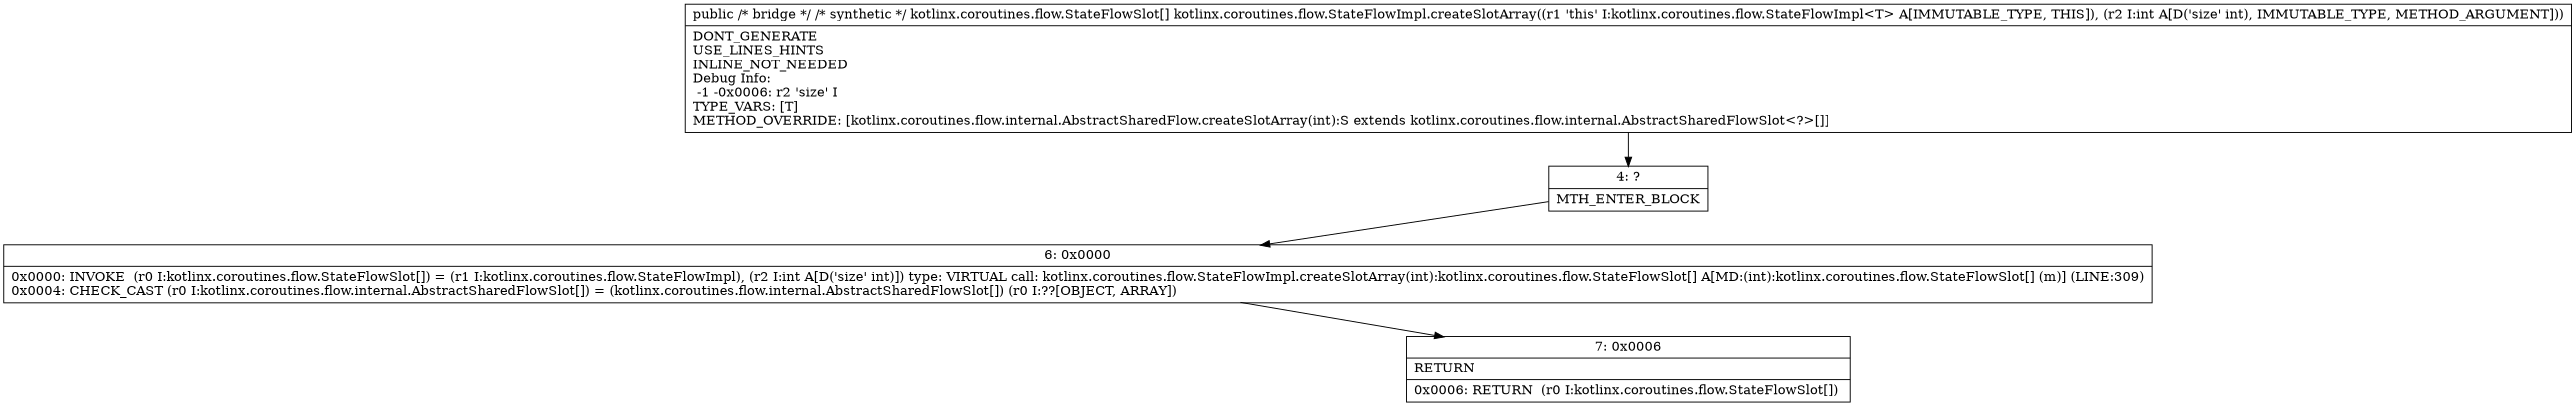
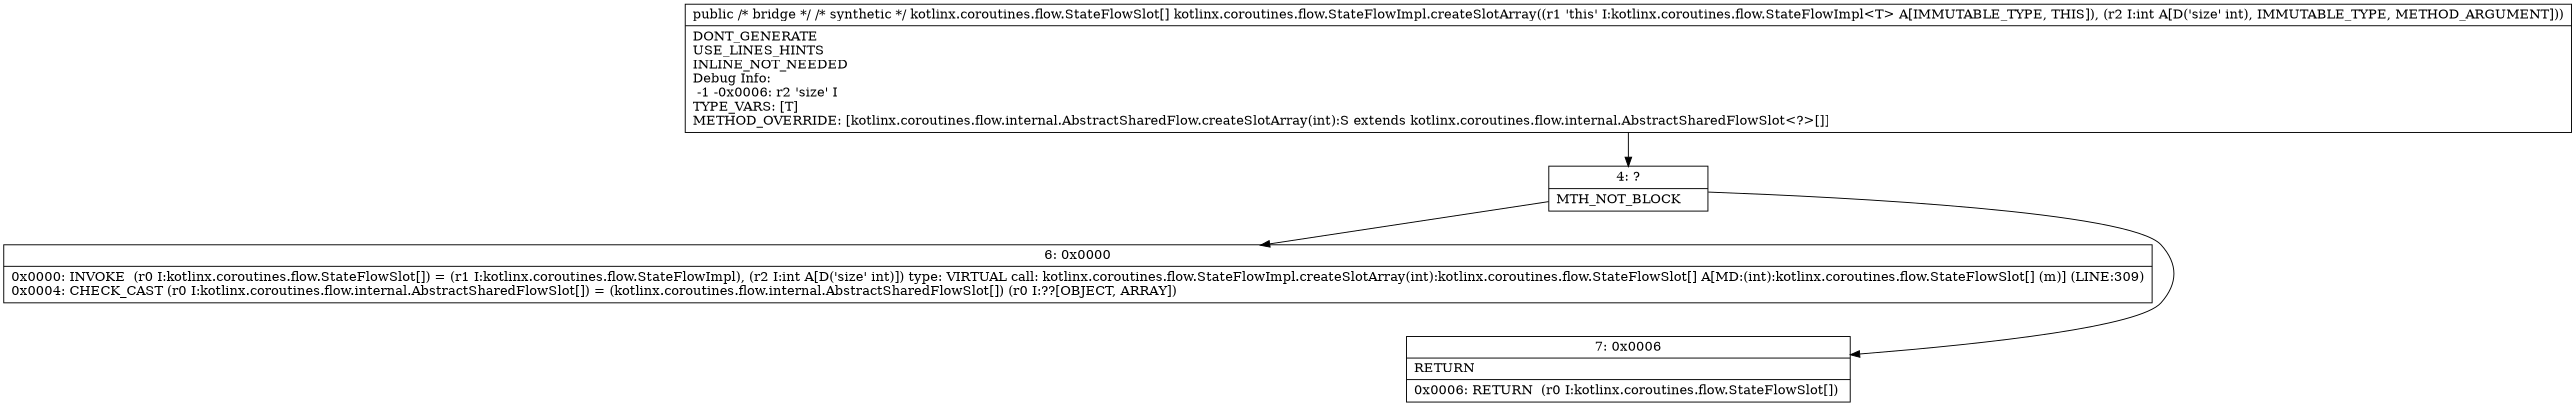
(1628, 199) -> (1619, 199)
(1338, 319) -> (2121, 229)
